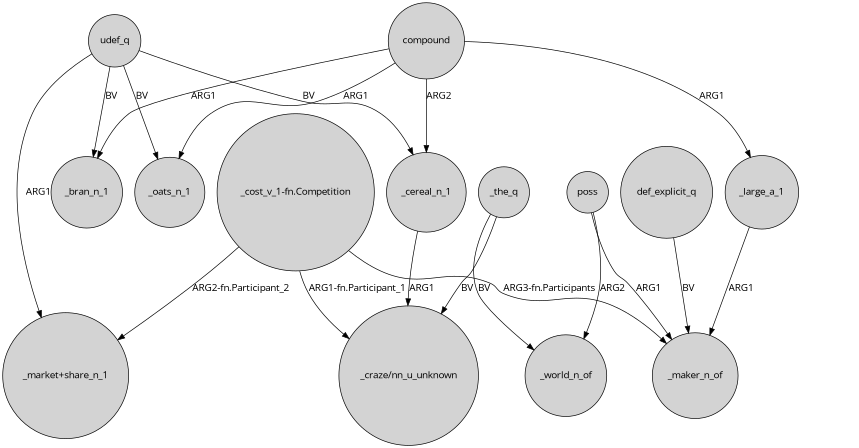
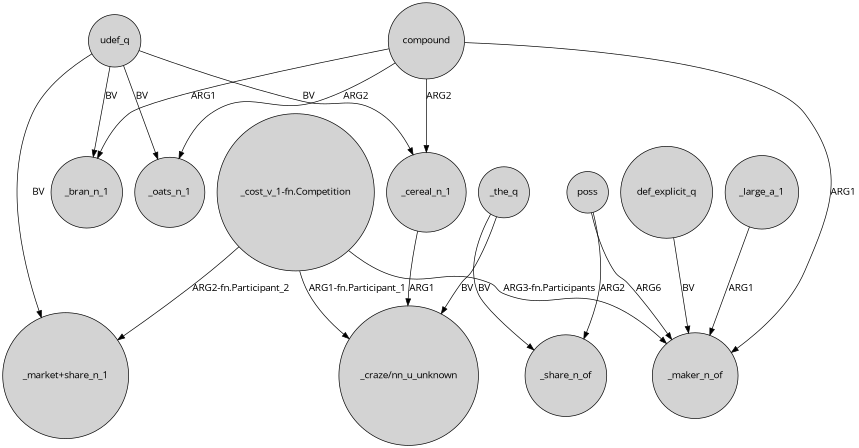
(620, 65) -> (772, 91)
(356, 96) -> (356, 96)
(38, 192) -> (38, 192)
(649, 288) -> (649, 288)
(566, 376) -> (566, 376)
